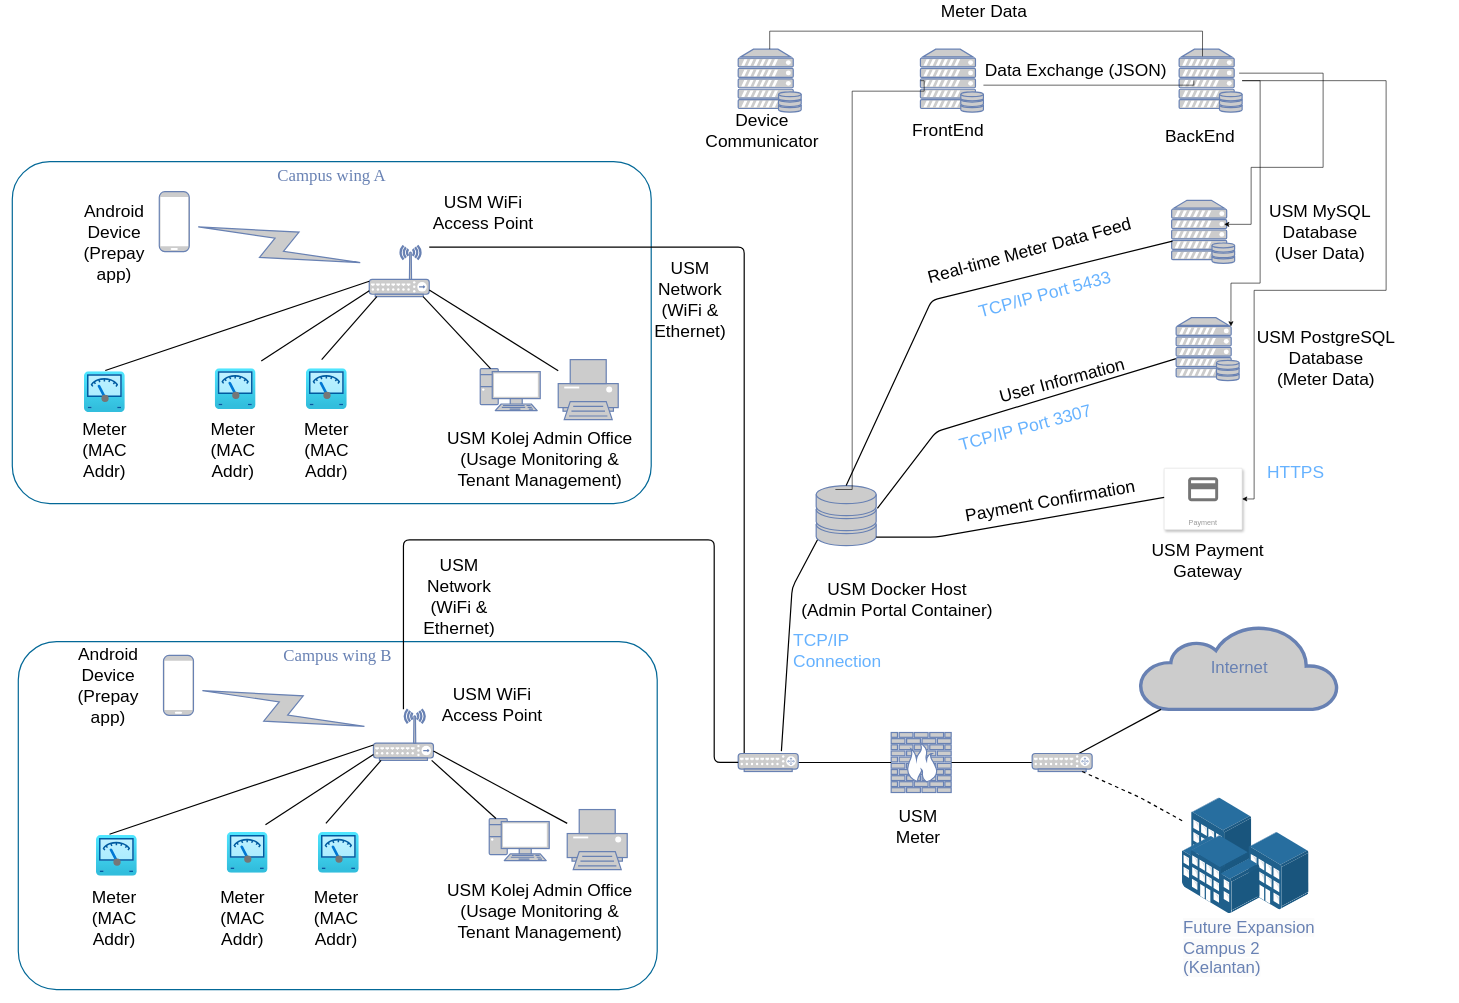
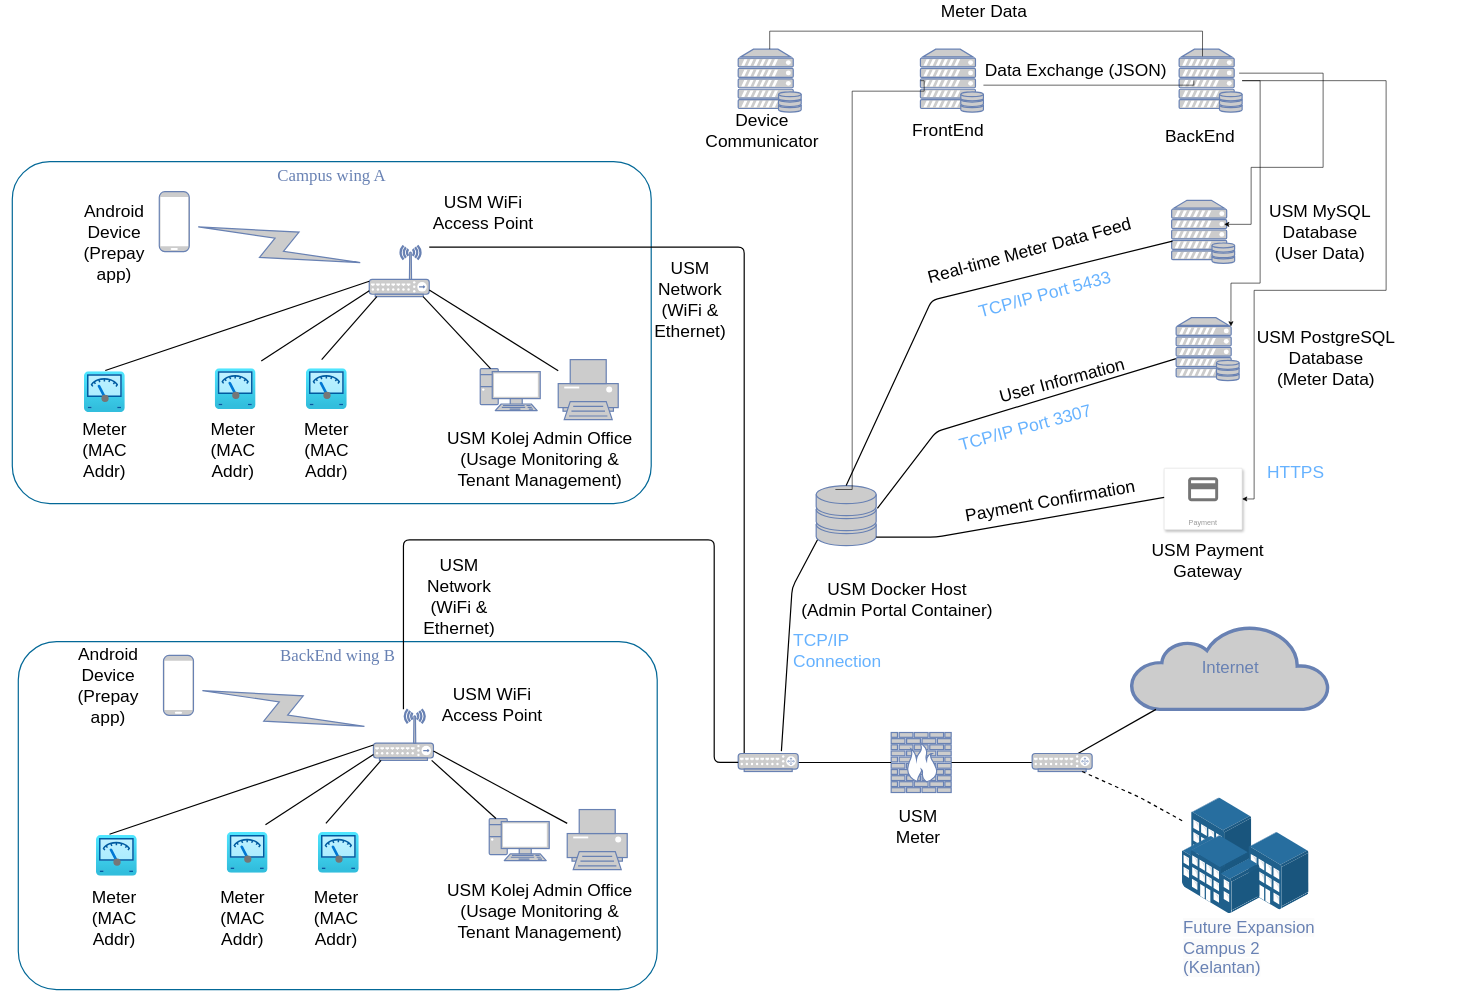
(338, 656) -> (338, 656)
(1239, 667) -> (1230, 667)
